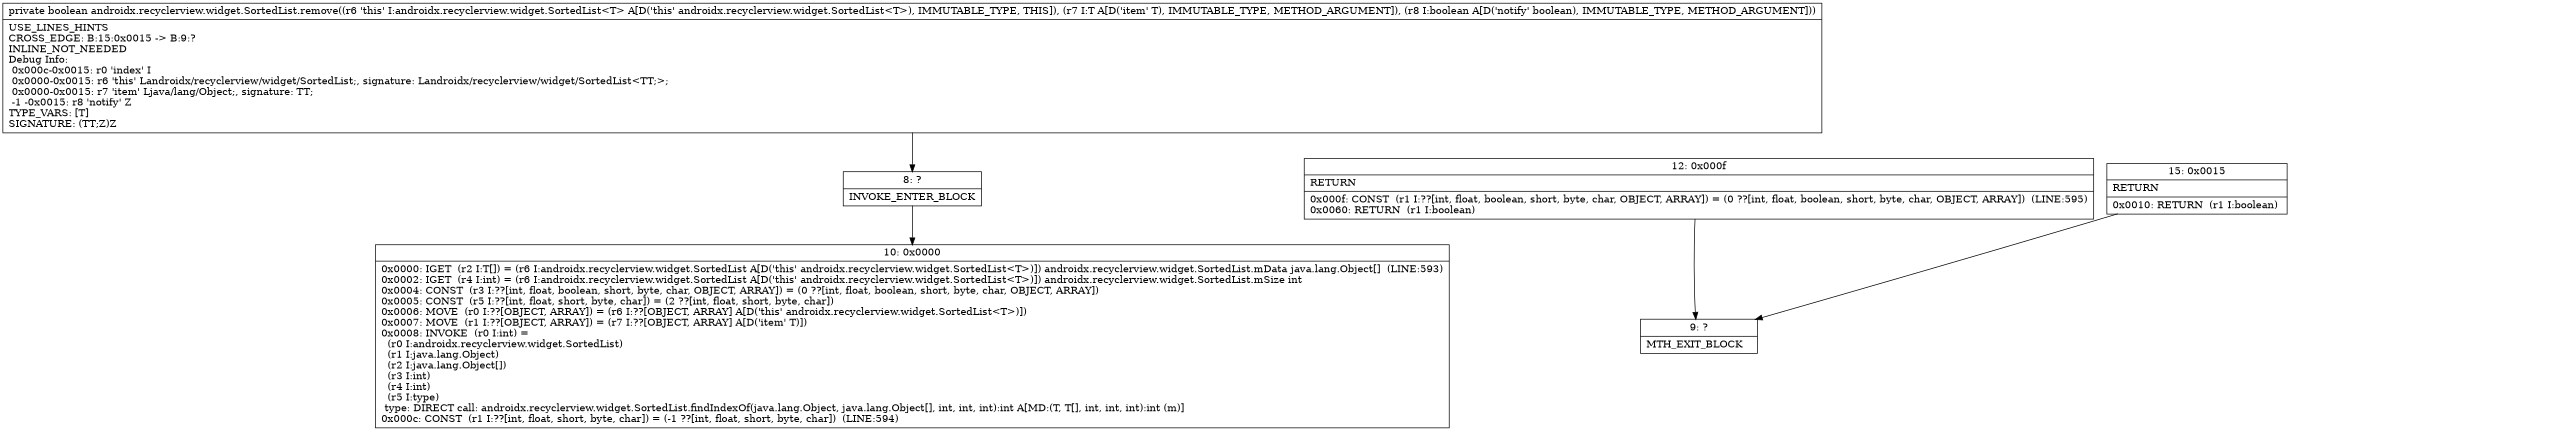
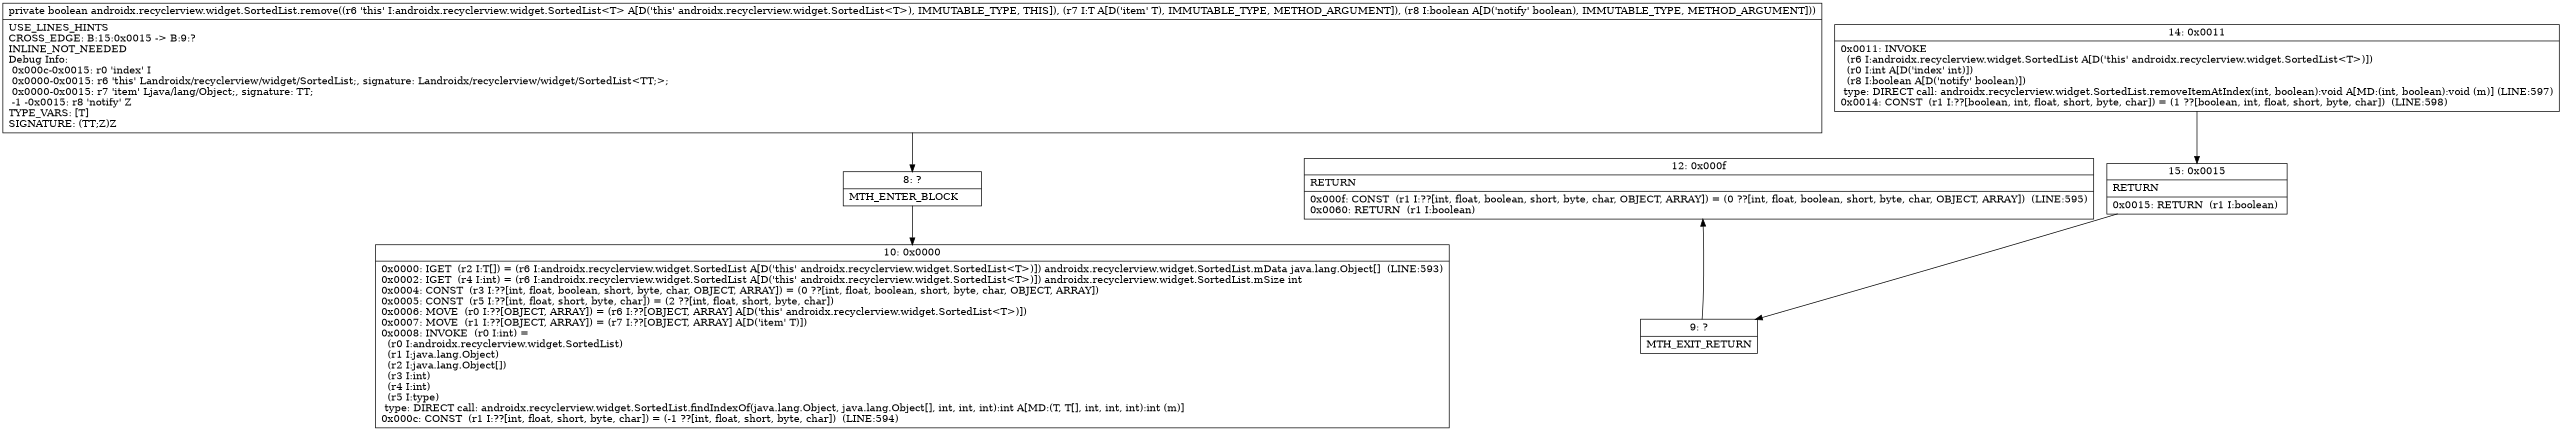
none -> (2197, 68)
(912, 197) -> (904, 197)
(2197, 205) -> (2197, 205)
(1694, 266) -> (1704, 273)
(1695, 344) -> (1699, 344)
